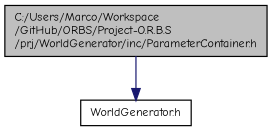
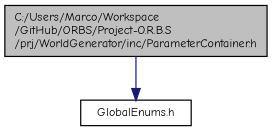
(136, 113) -> (136, 113)
